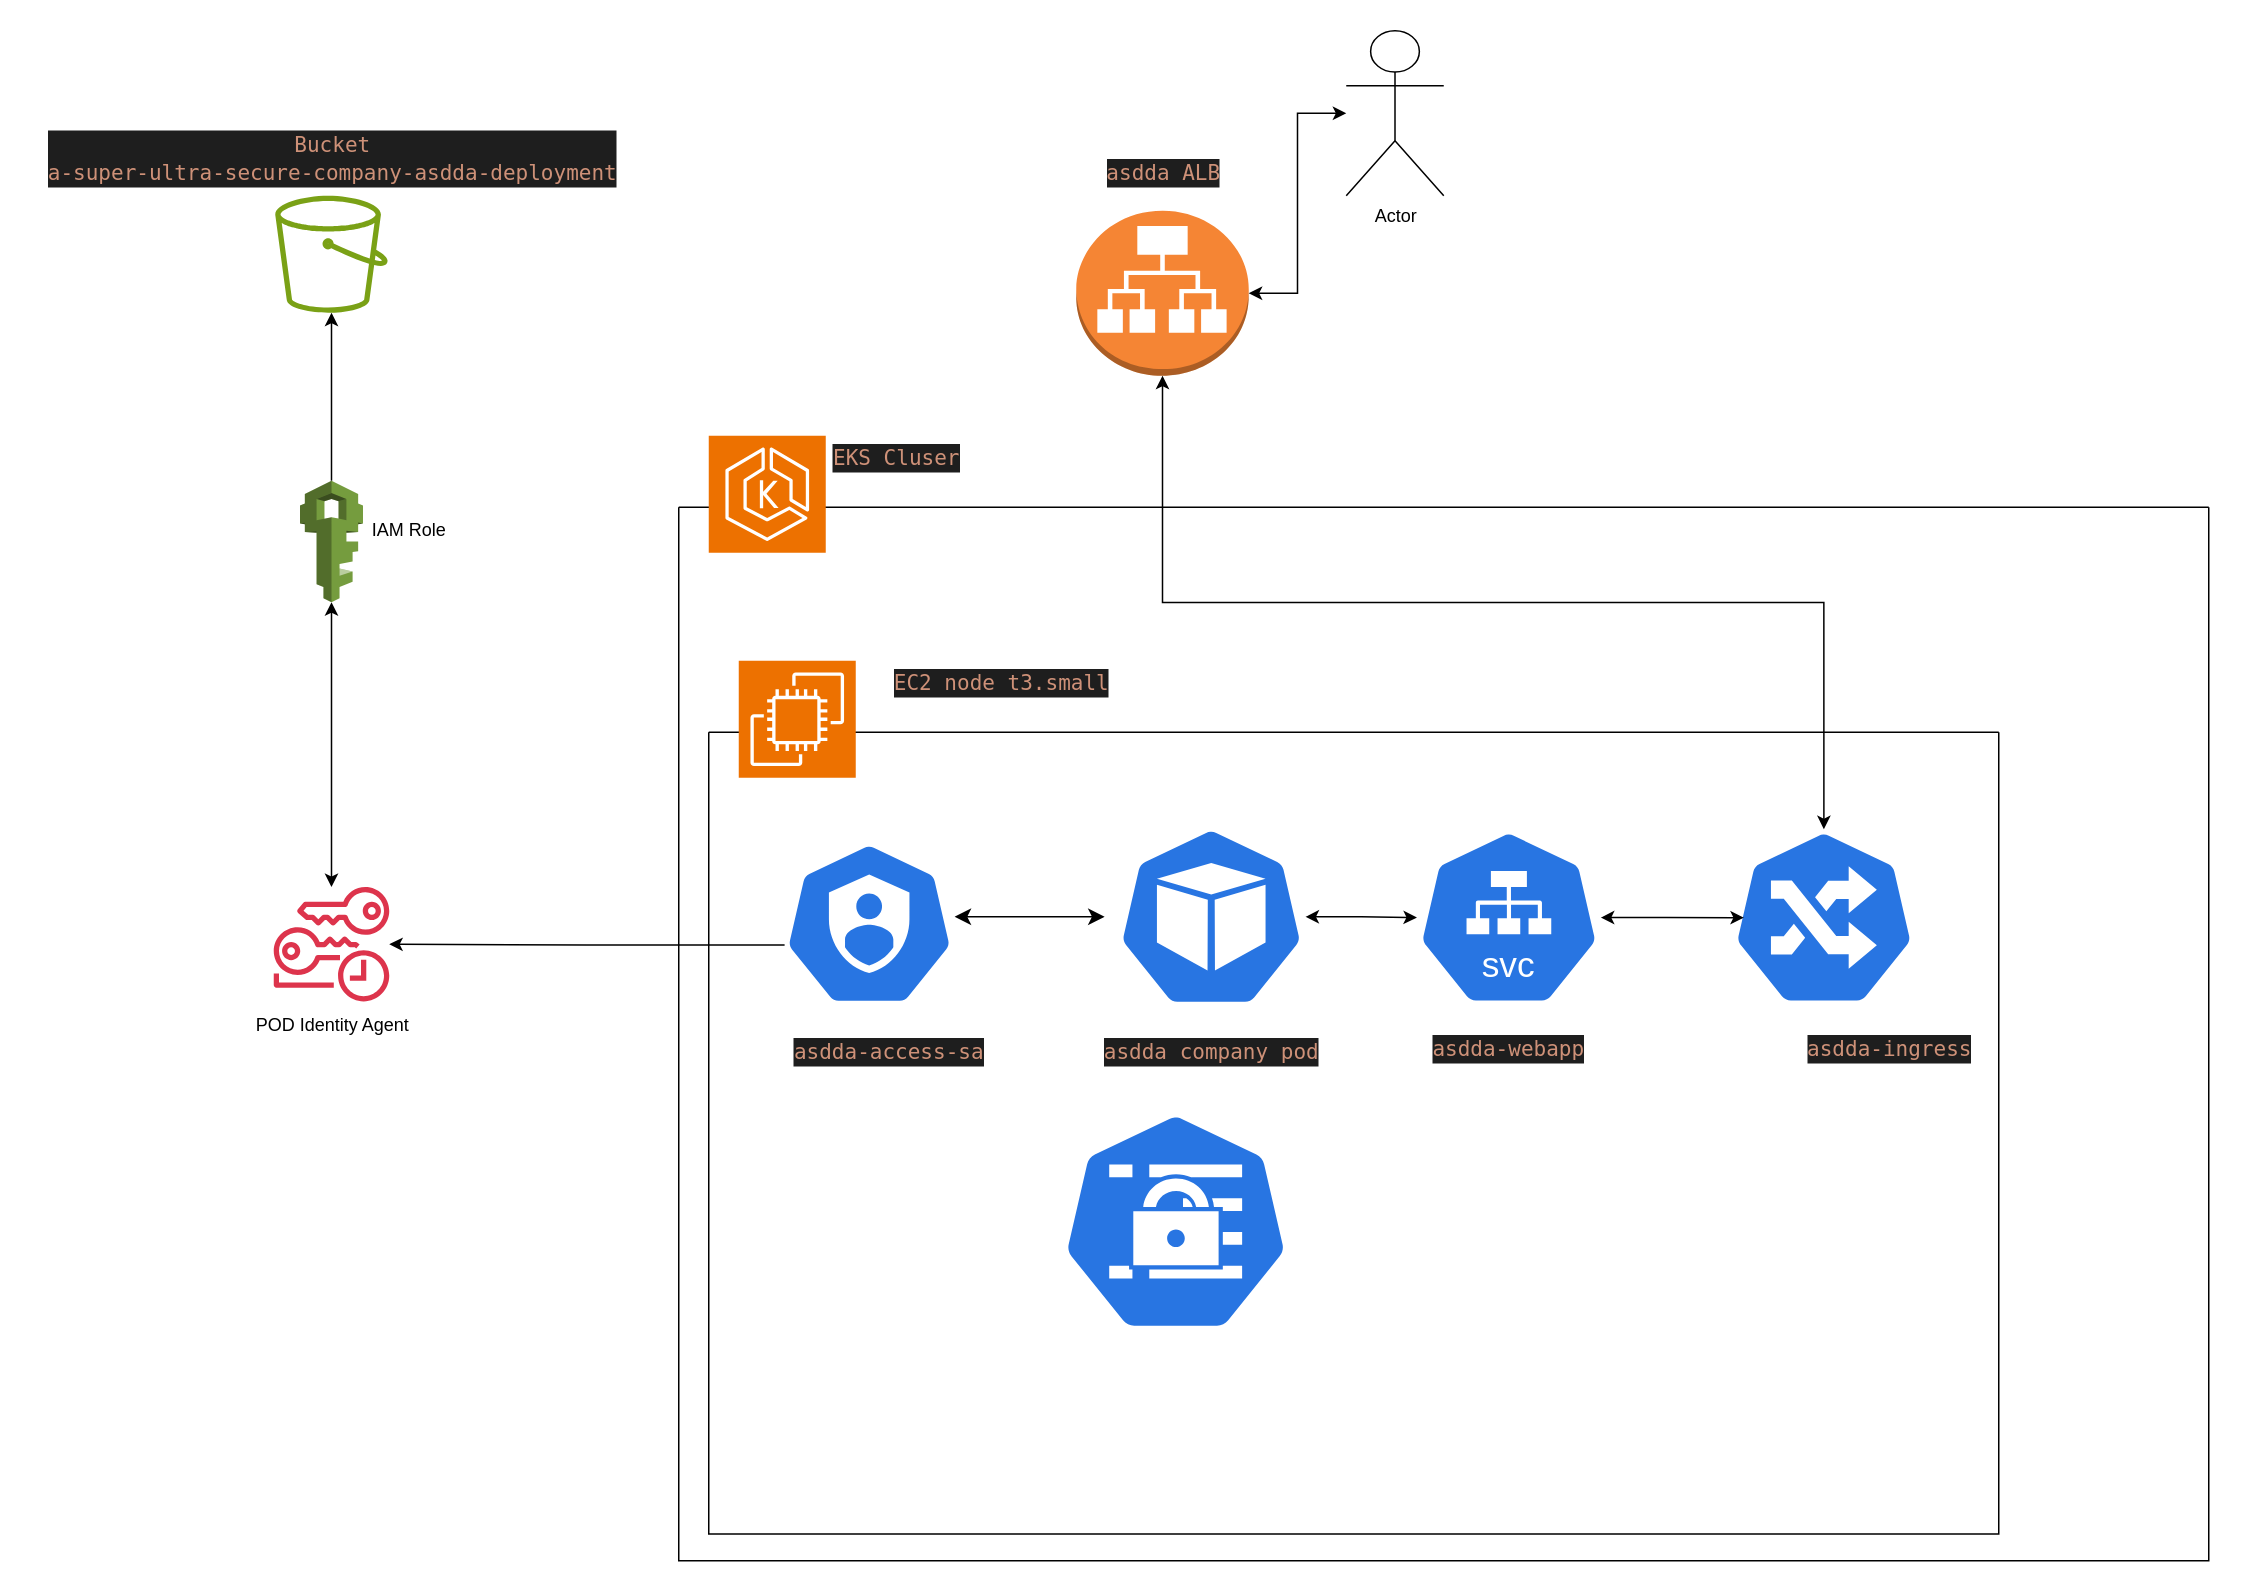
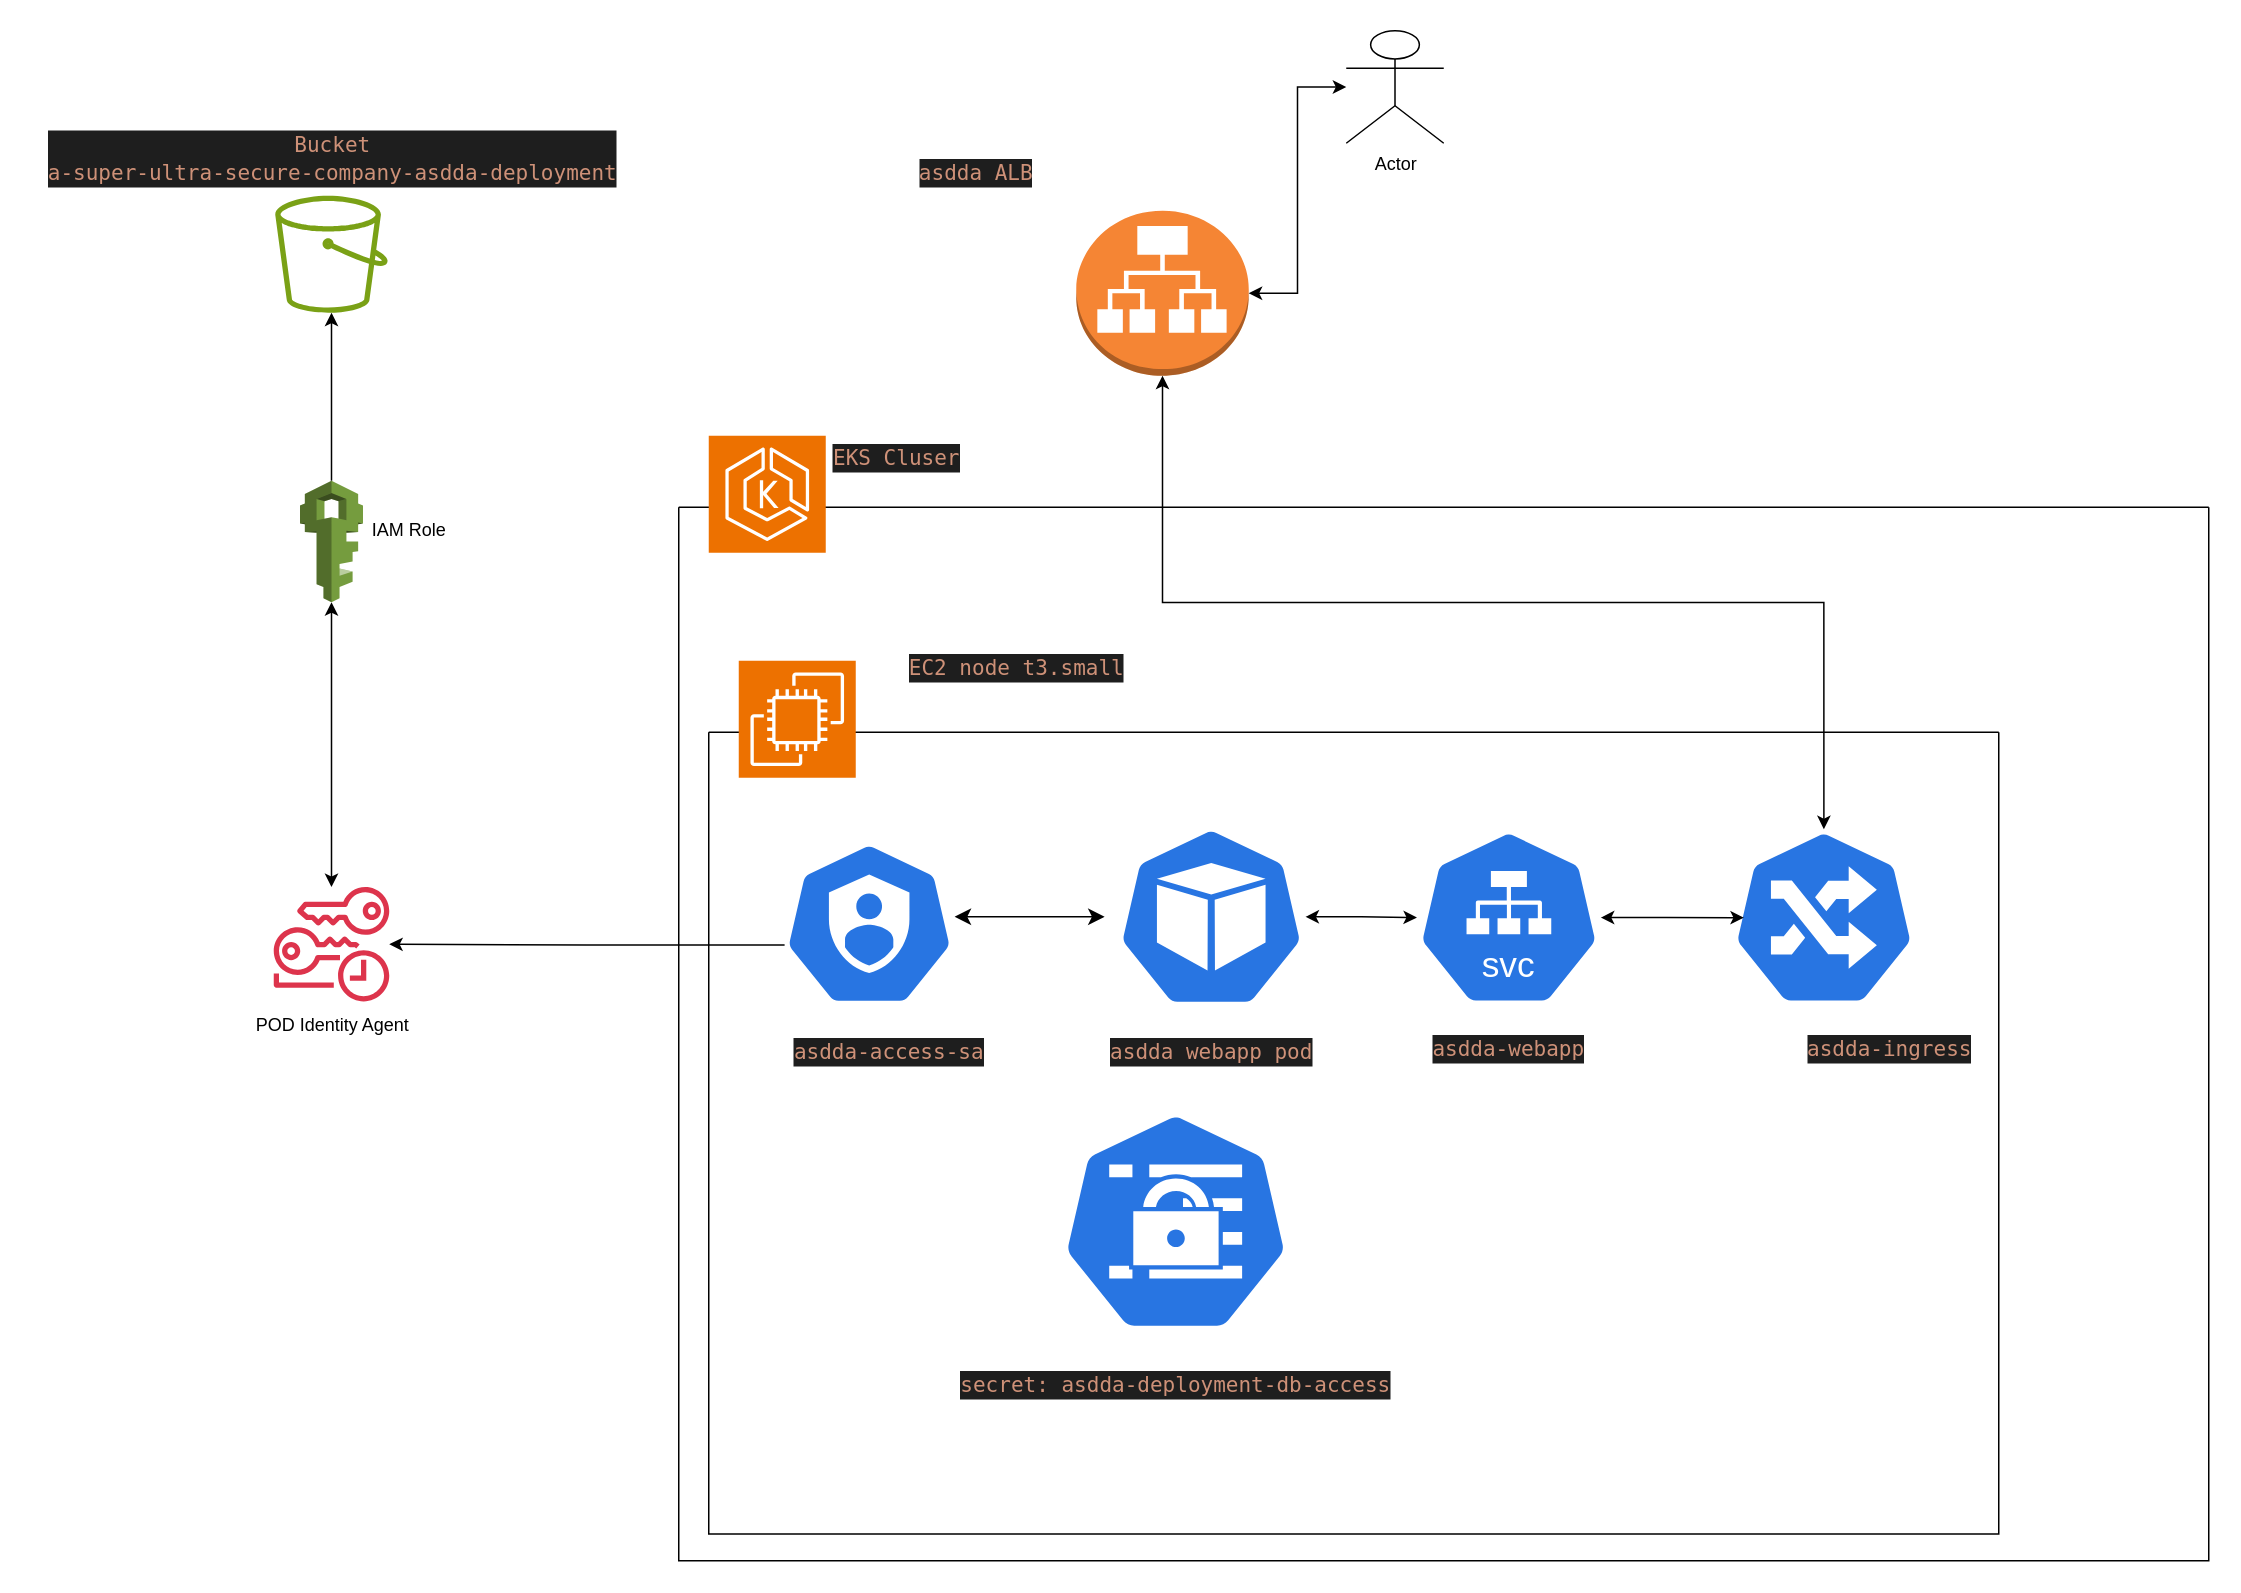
(1395, 113) -> (1395, 87)
(1163, 173) -> (975, 173)
(1001, 683) -> (1016, 668)
(1212, 1052) -> (1212, 1052)
none -> (1176, 1385)
